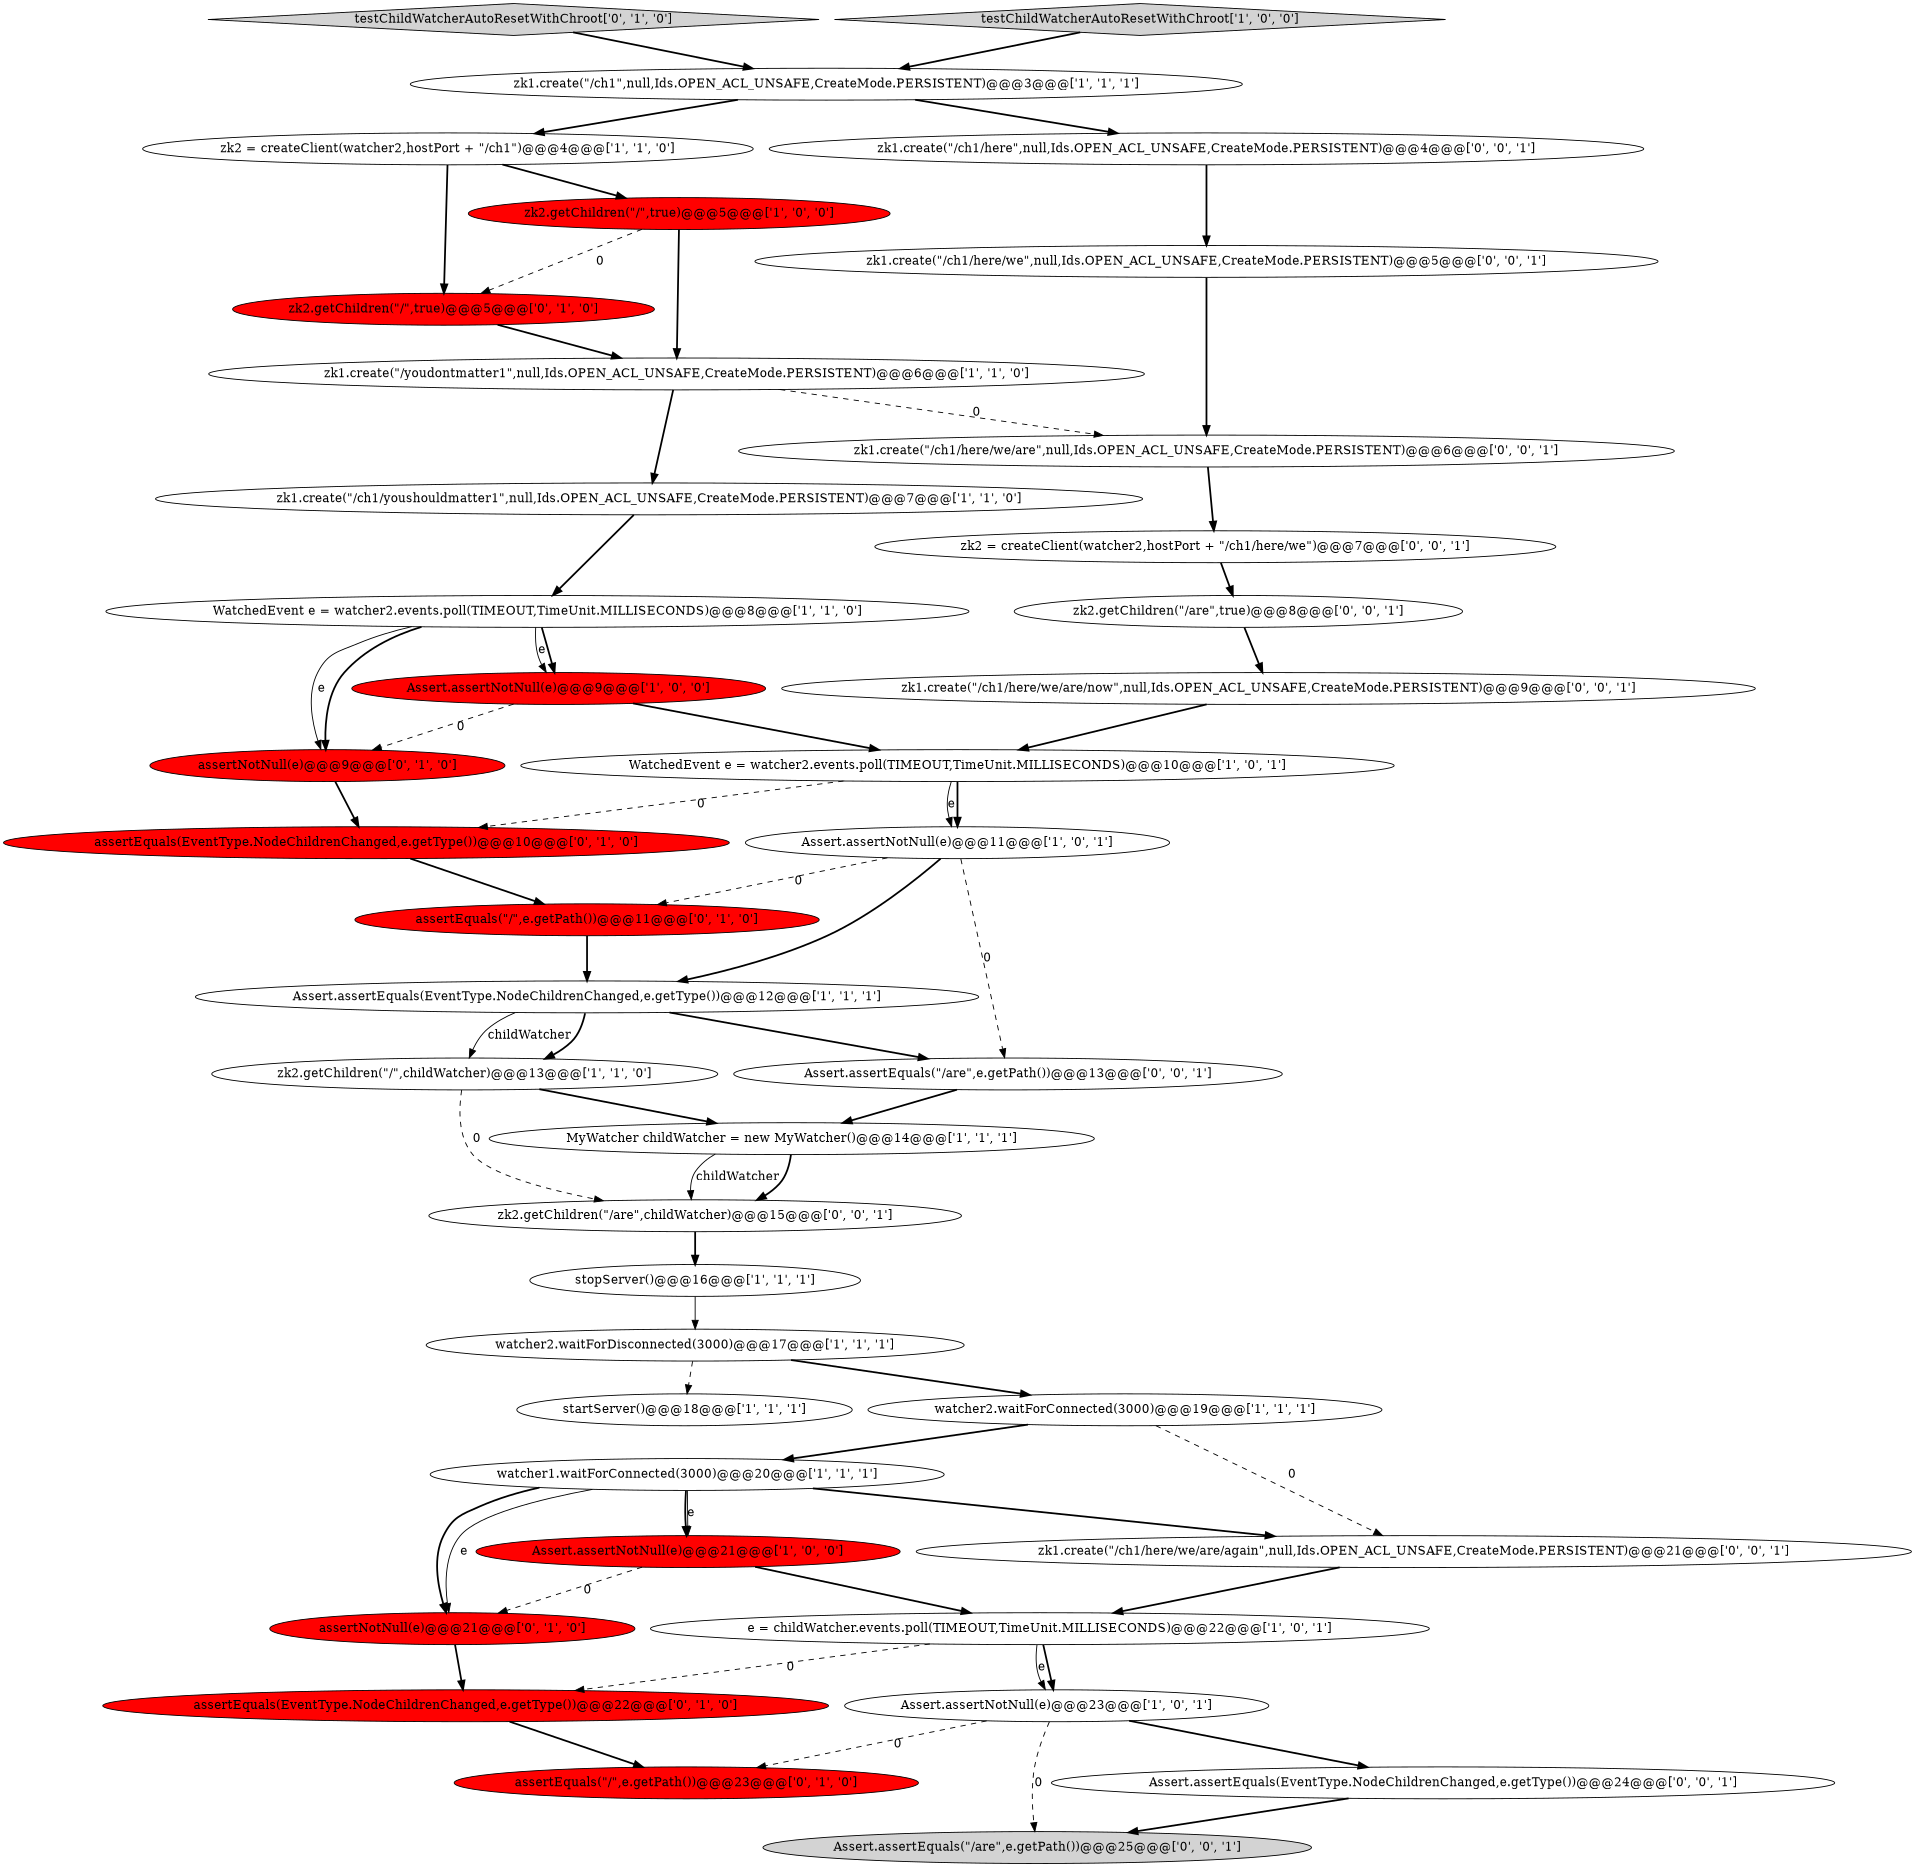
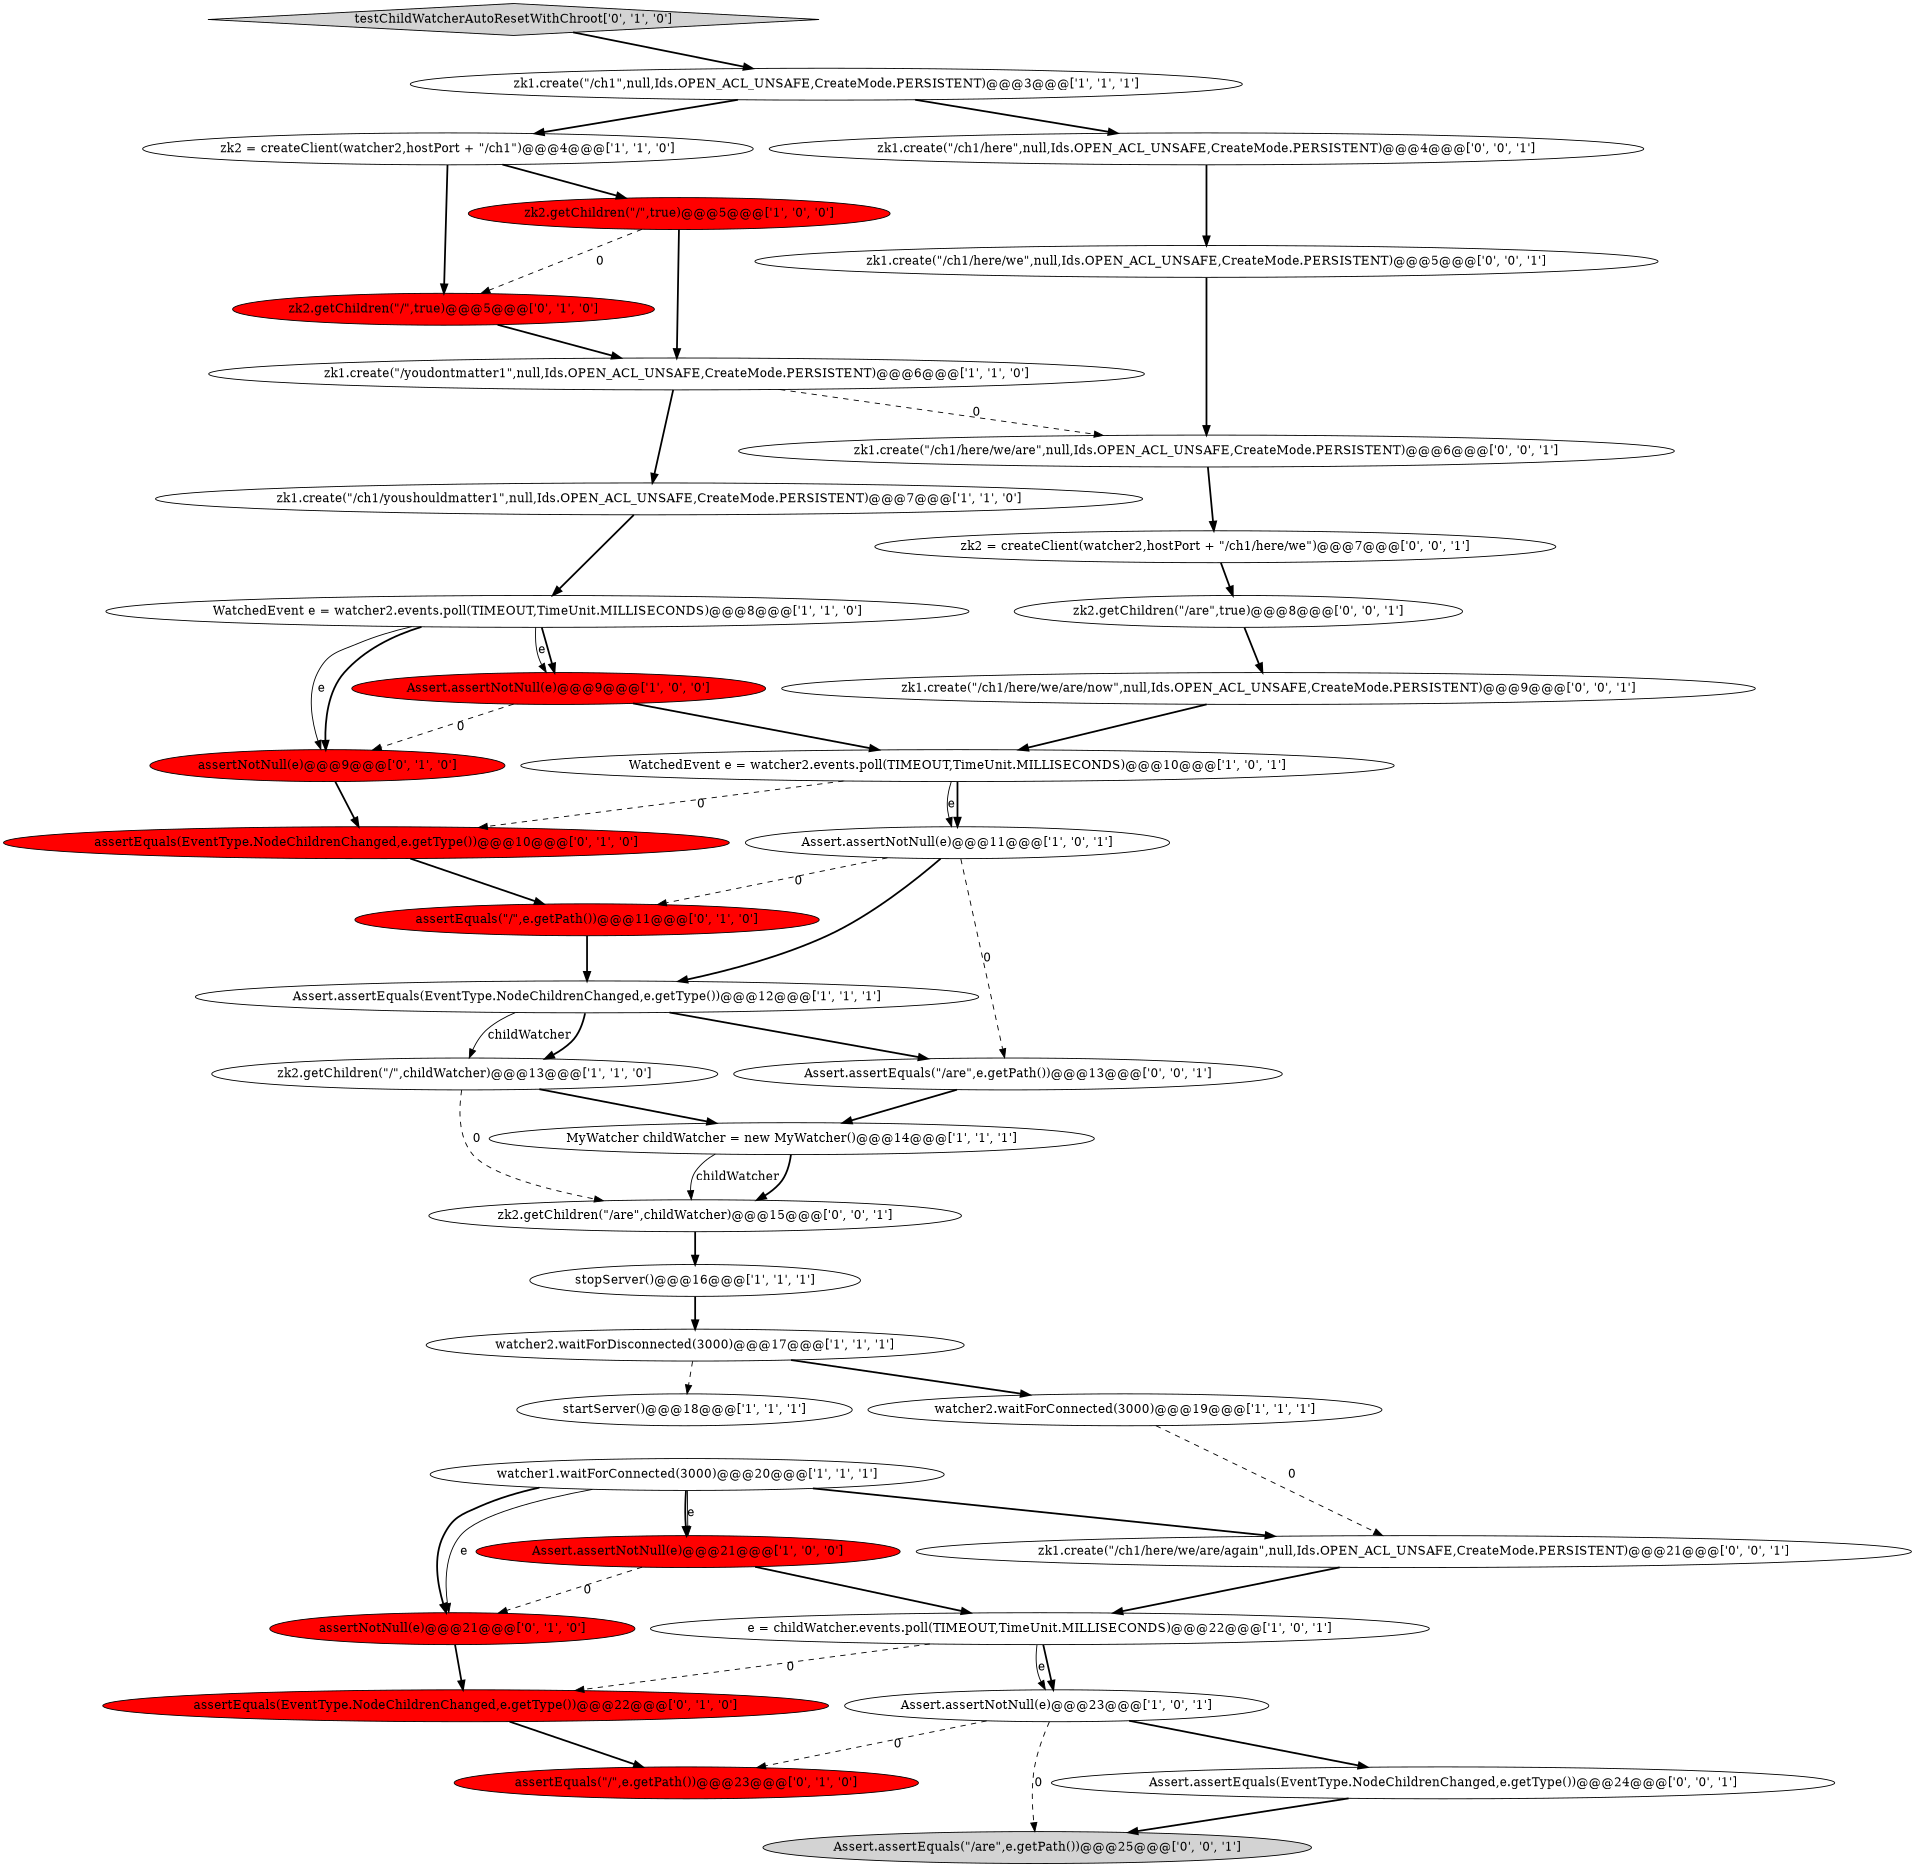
(1140, 19) -> none
(695, 1308) -> (695, 1308)
(911, 1441) -> none
